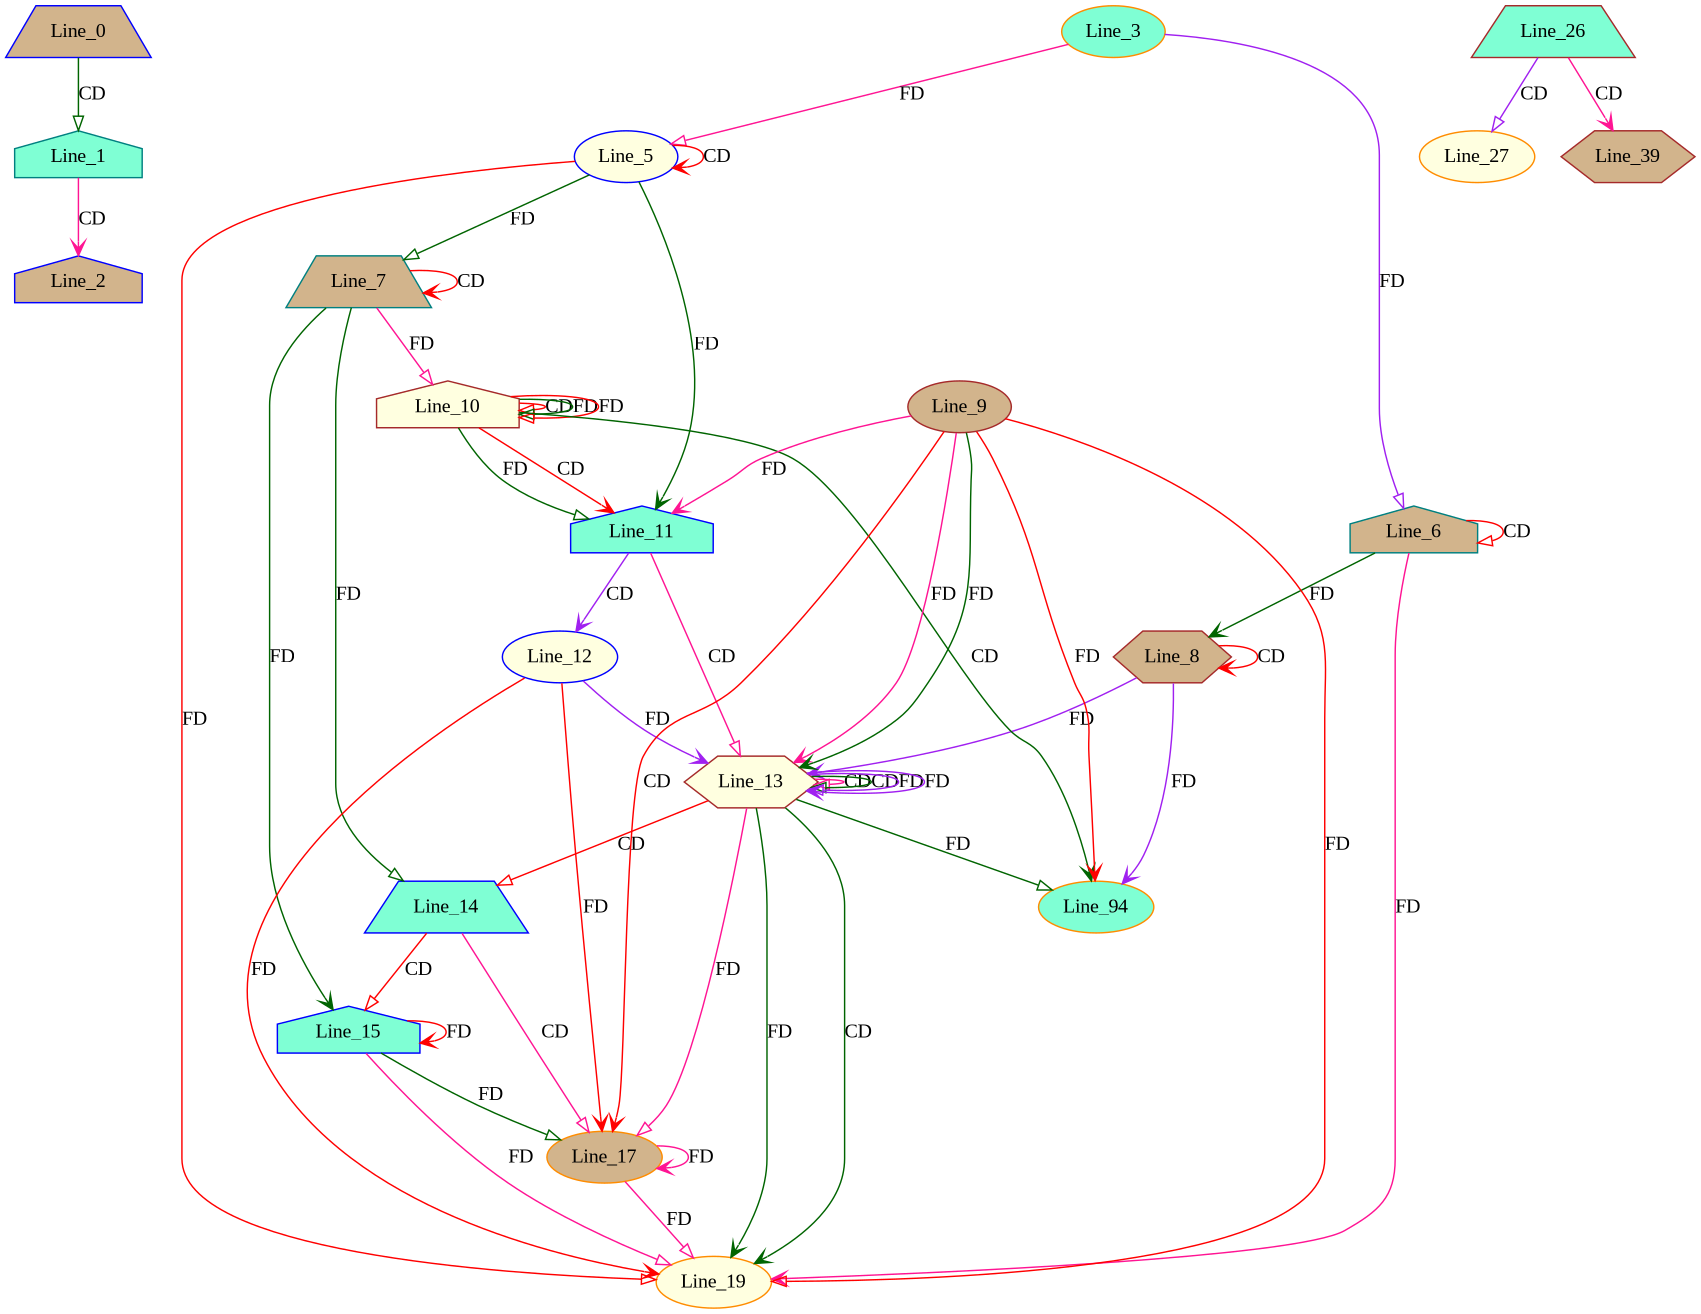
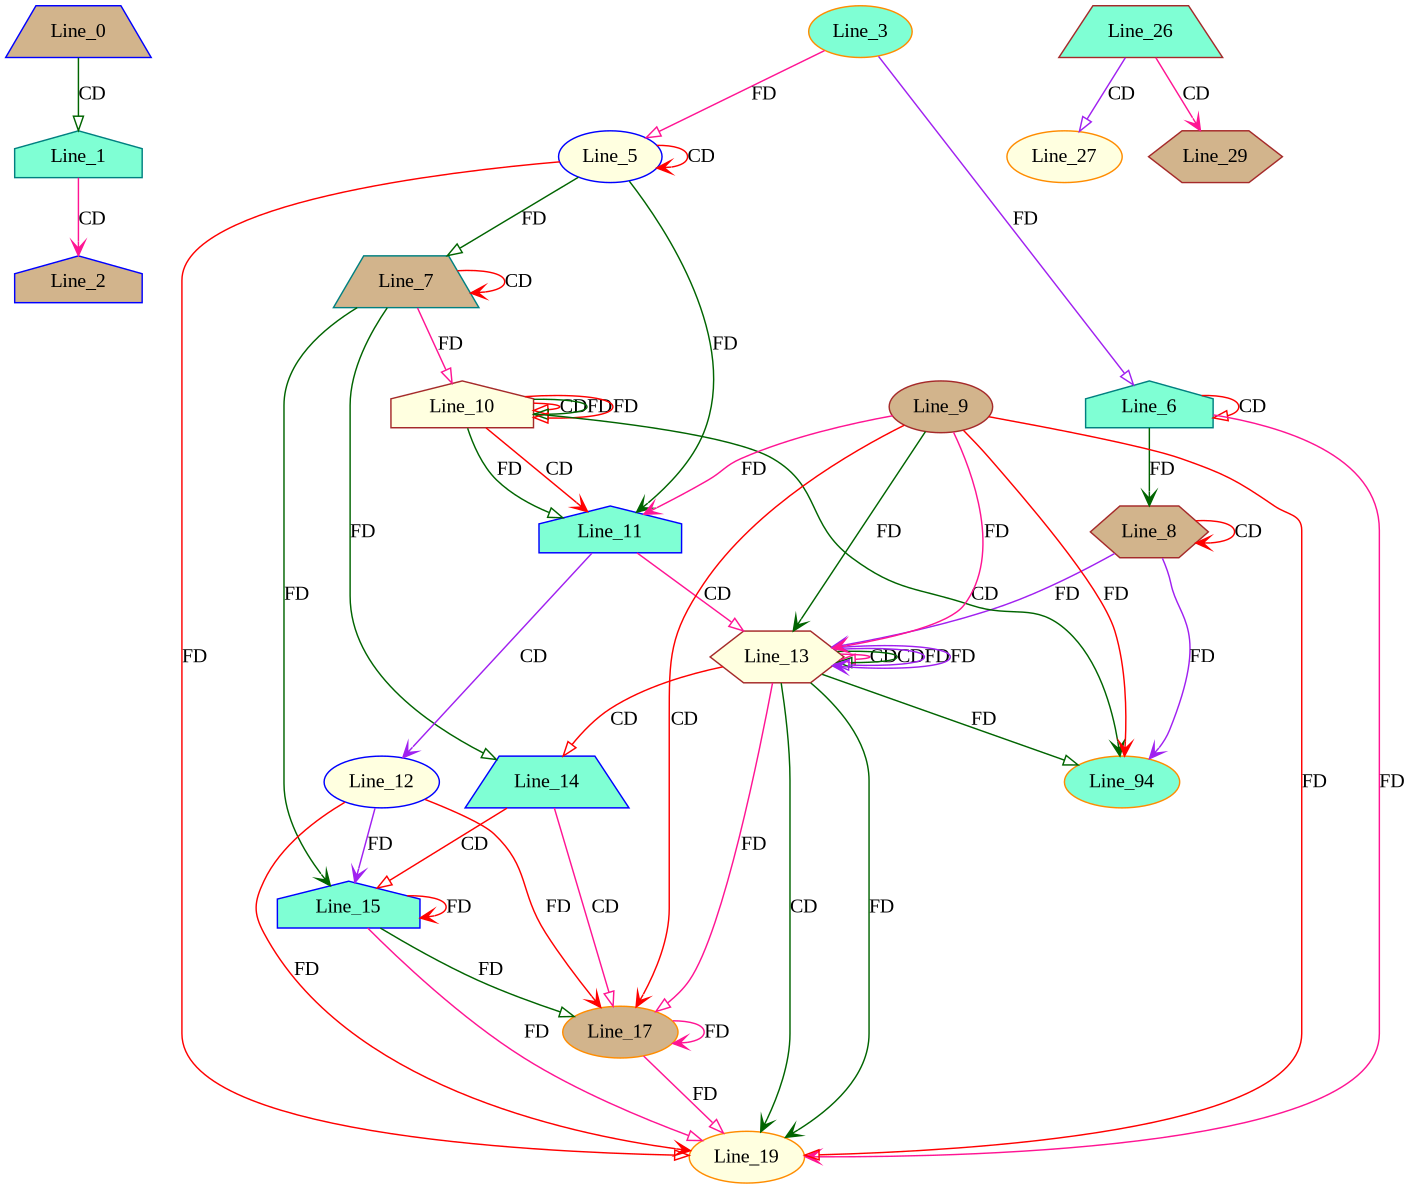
(1628, 157) -> (1215, 157)
(1414, 532) -> (1149, 407)
(635, 724) -> (367, 838)
